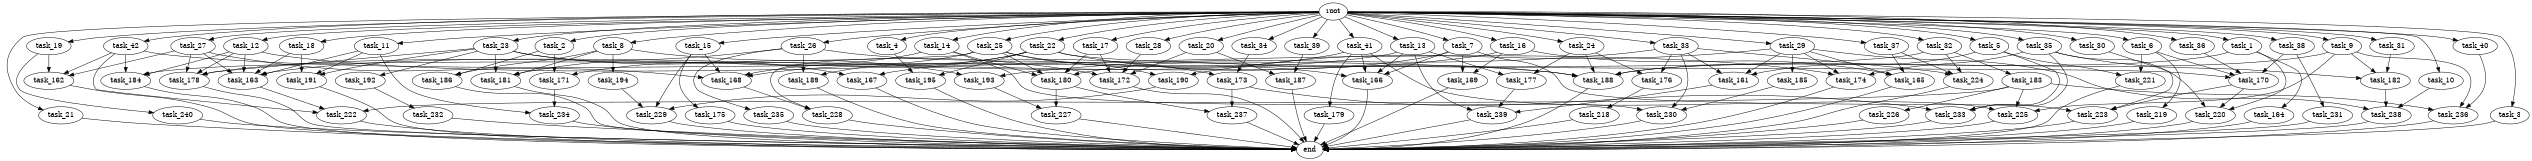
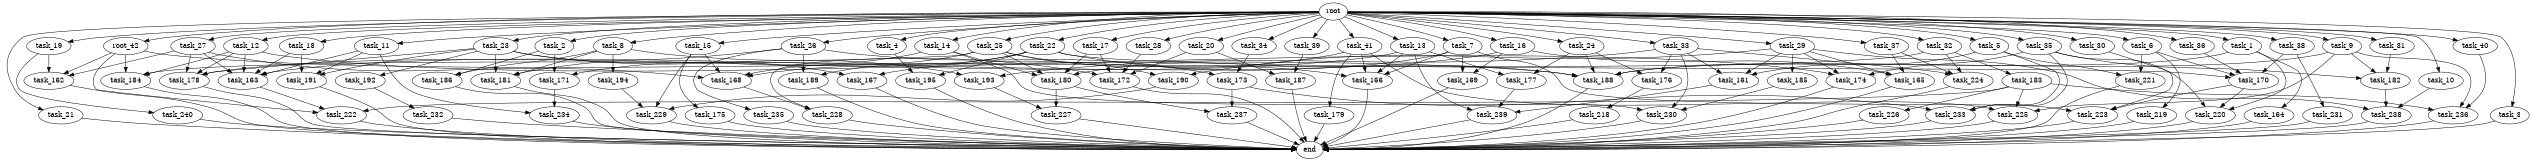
(126, 46) -> (126, 46)
